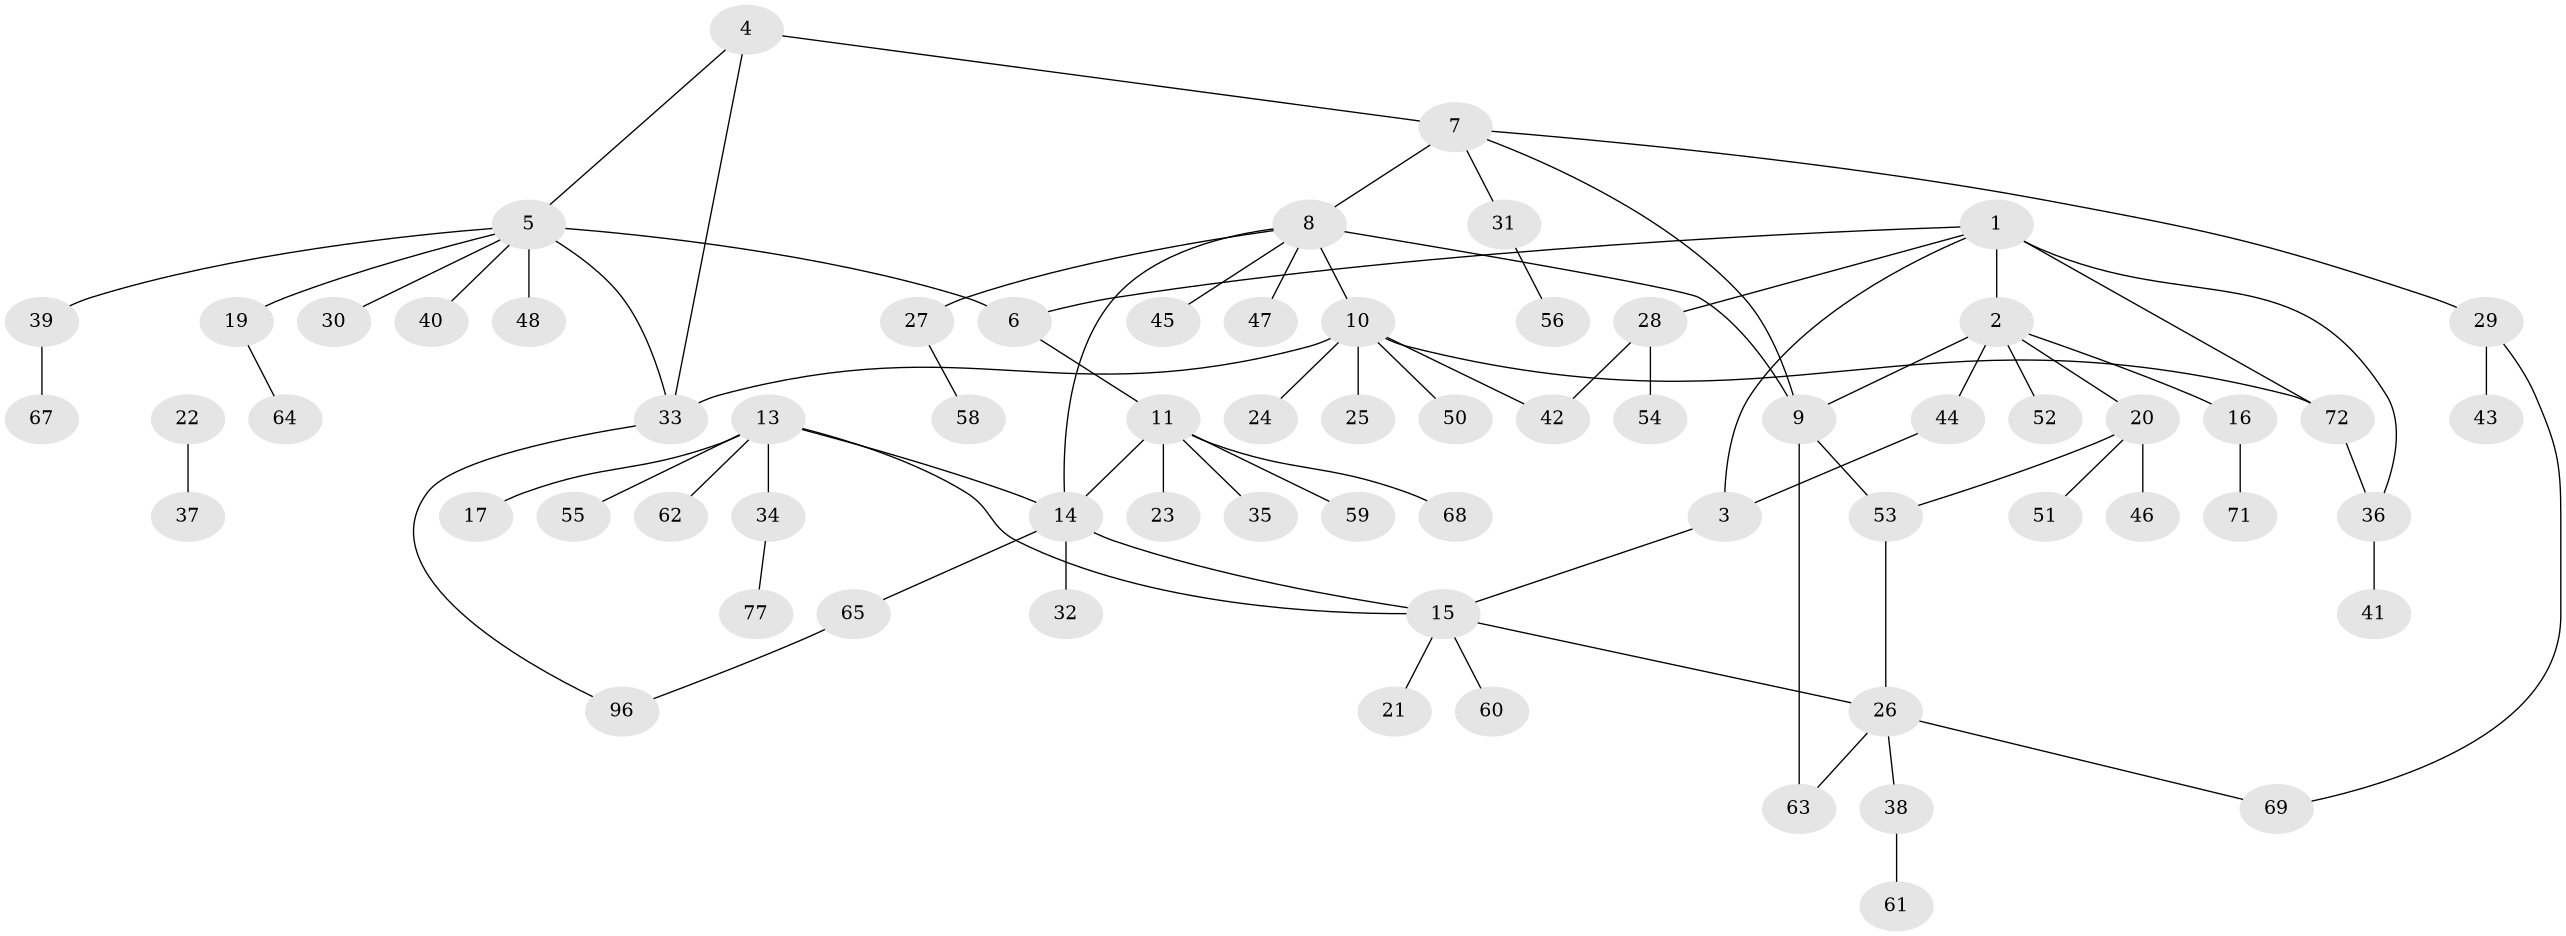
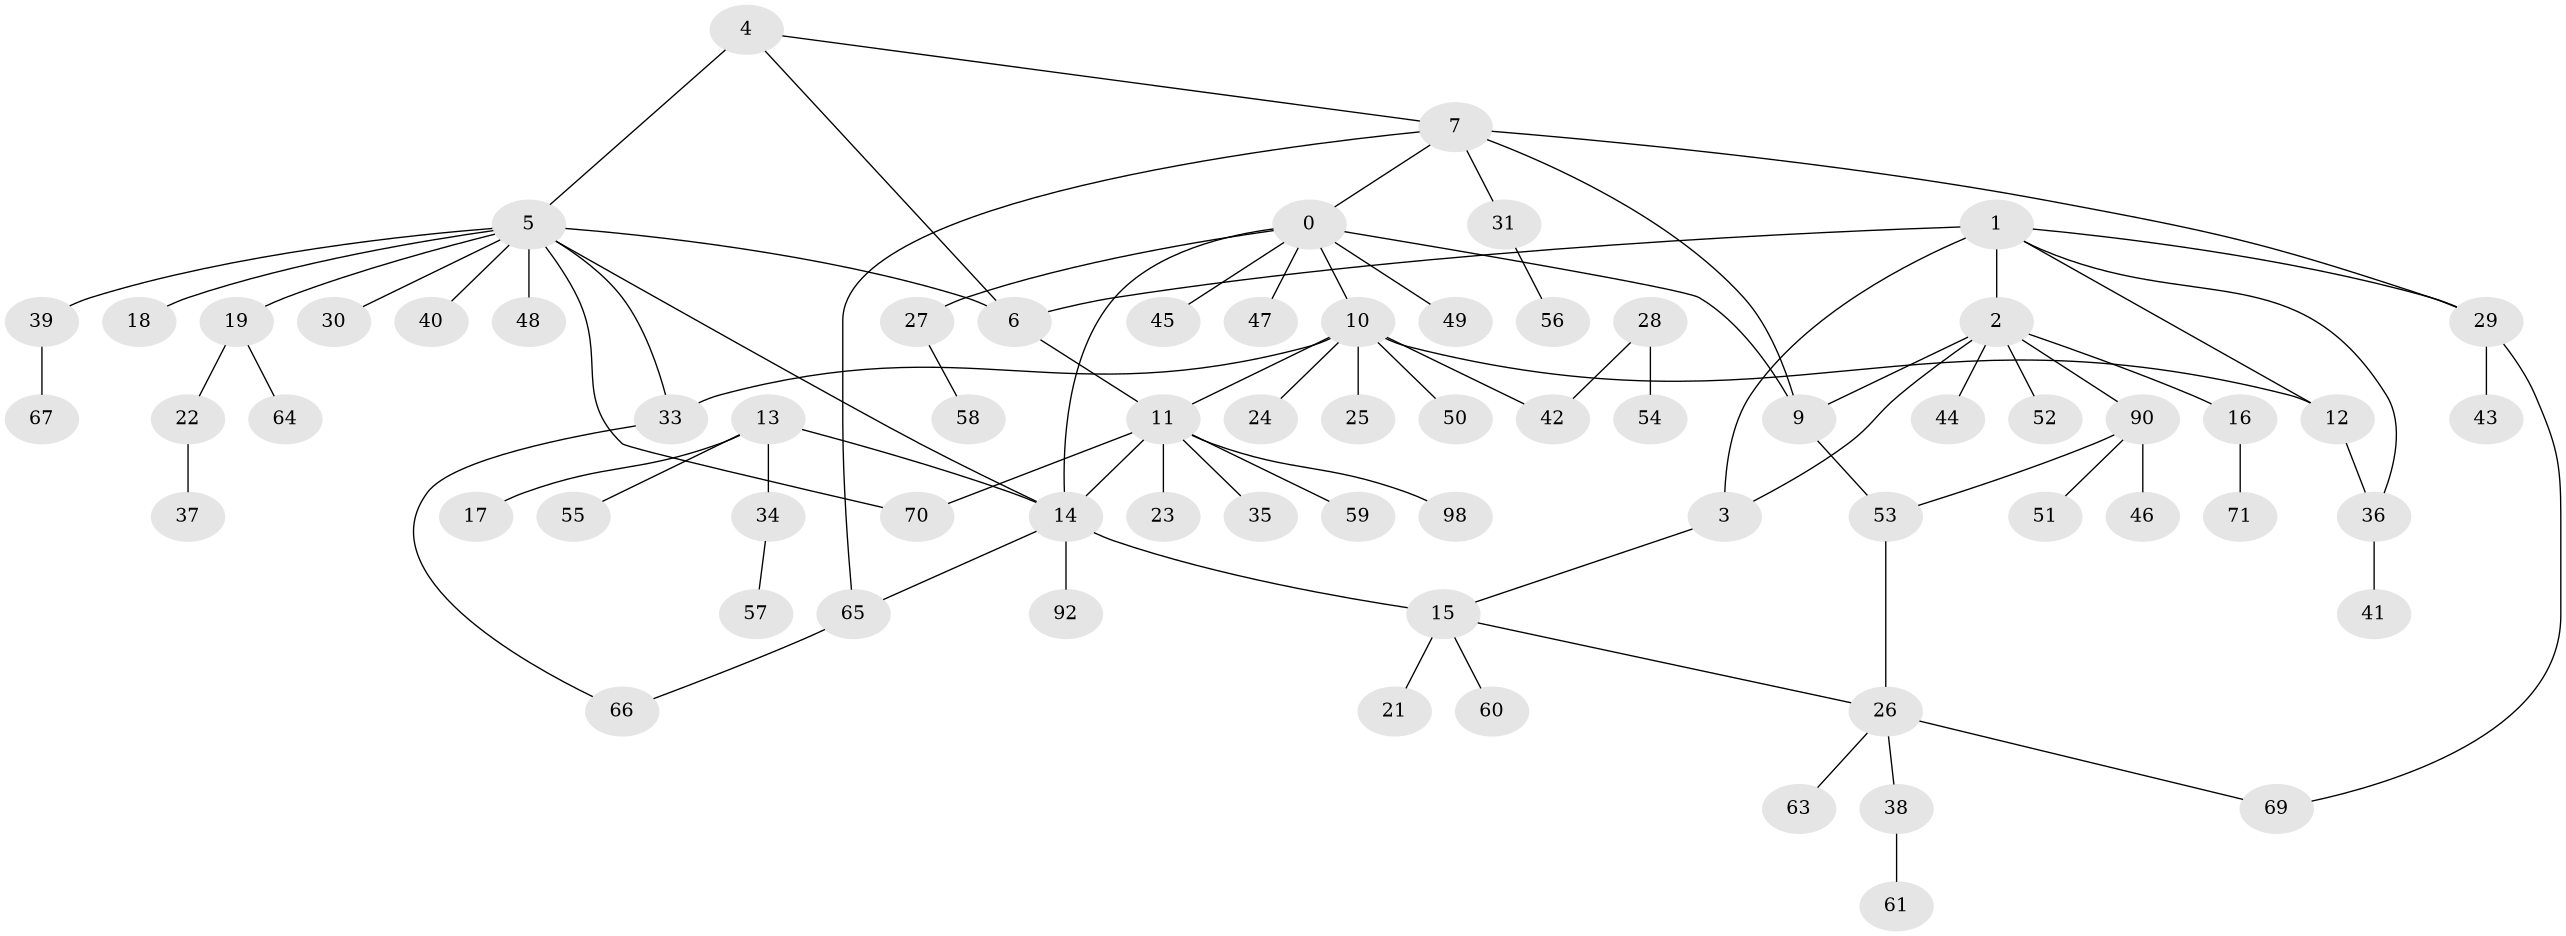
none -> (979, 216)
(709, 225) -> (881, 176)
(1309, 225) -> (1309, 225)
(1824, 273) -> (2247, 257)
none -> (139, 322)
none -> (1456, 322)
none -> (782, 368)
none -> (212, 371)
none -> (1261, 371)
(2143, 419) -> (2143, 419)
(2338, 419) -> (2338, 419)
(1832, 470) -> (1867, 427)
(671, 517) -> none
none -> (917, 517)
(1456, 517) -> (1456, 517)
(1088, 569) -> none
(756, 614) -> (756, 614)
(1066, 614) -> (1066, 614)
(1799, 614) -> none
(622, 712) -> (622, 712)
